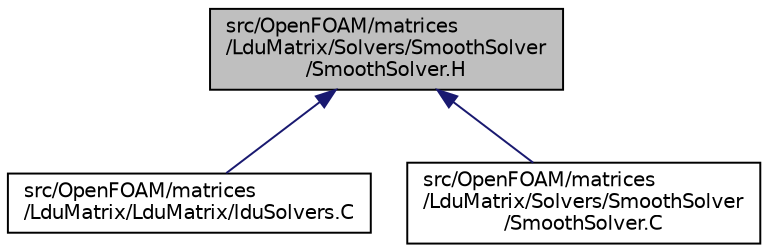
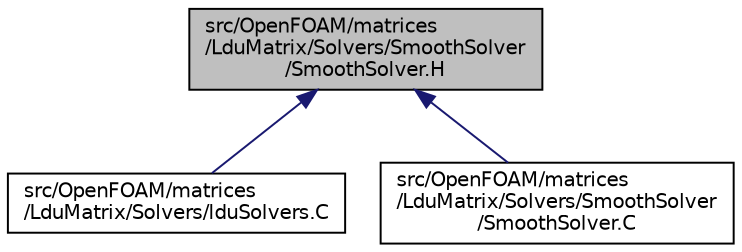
(189, 203) -> (177, 203)
